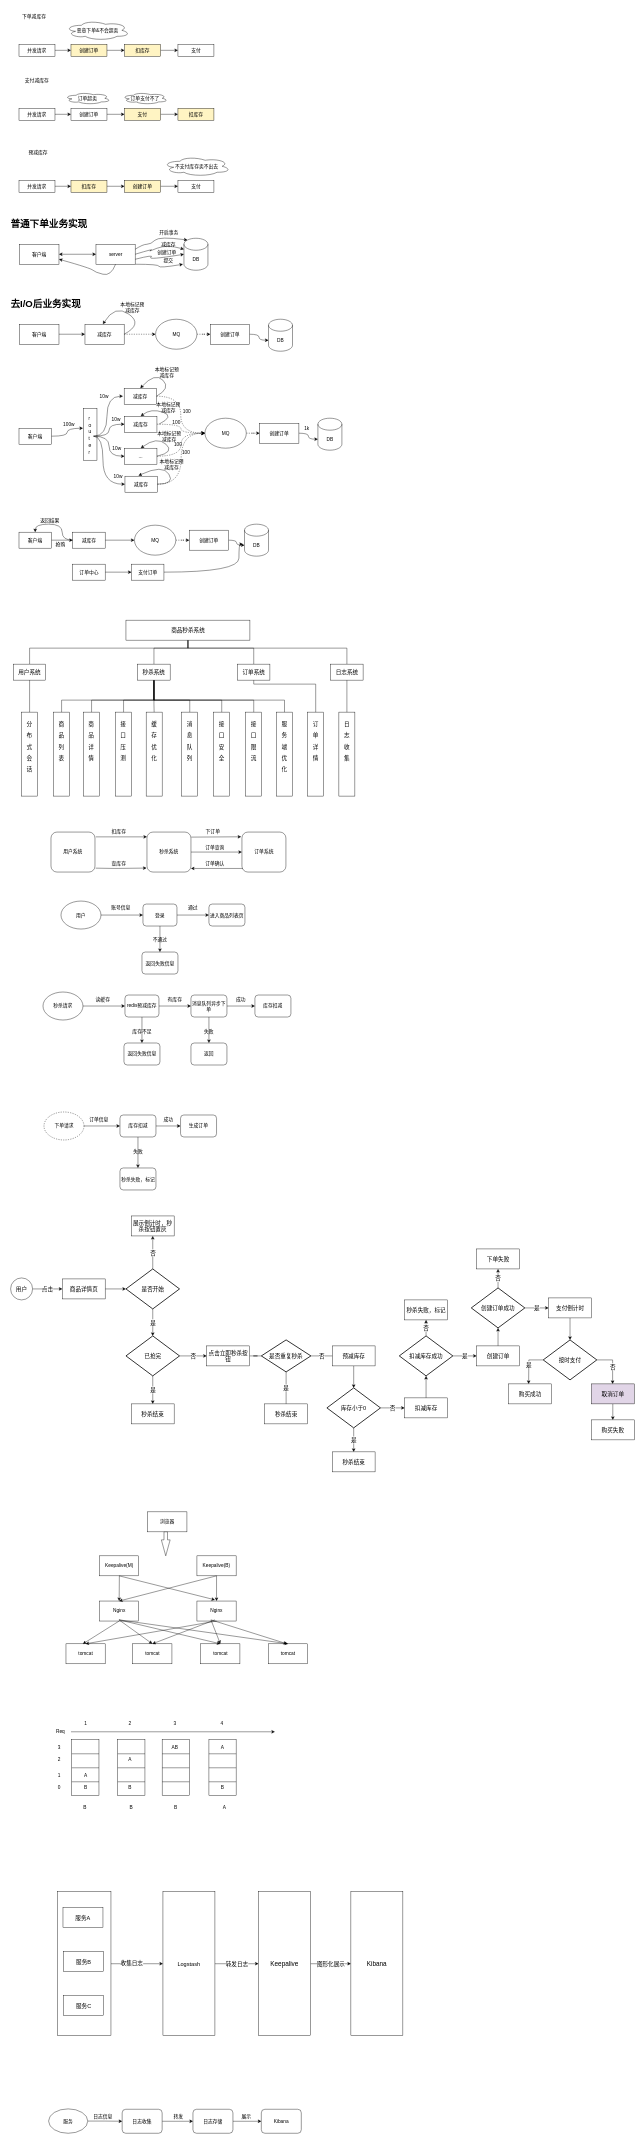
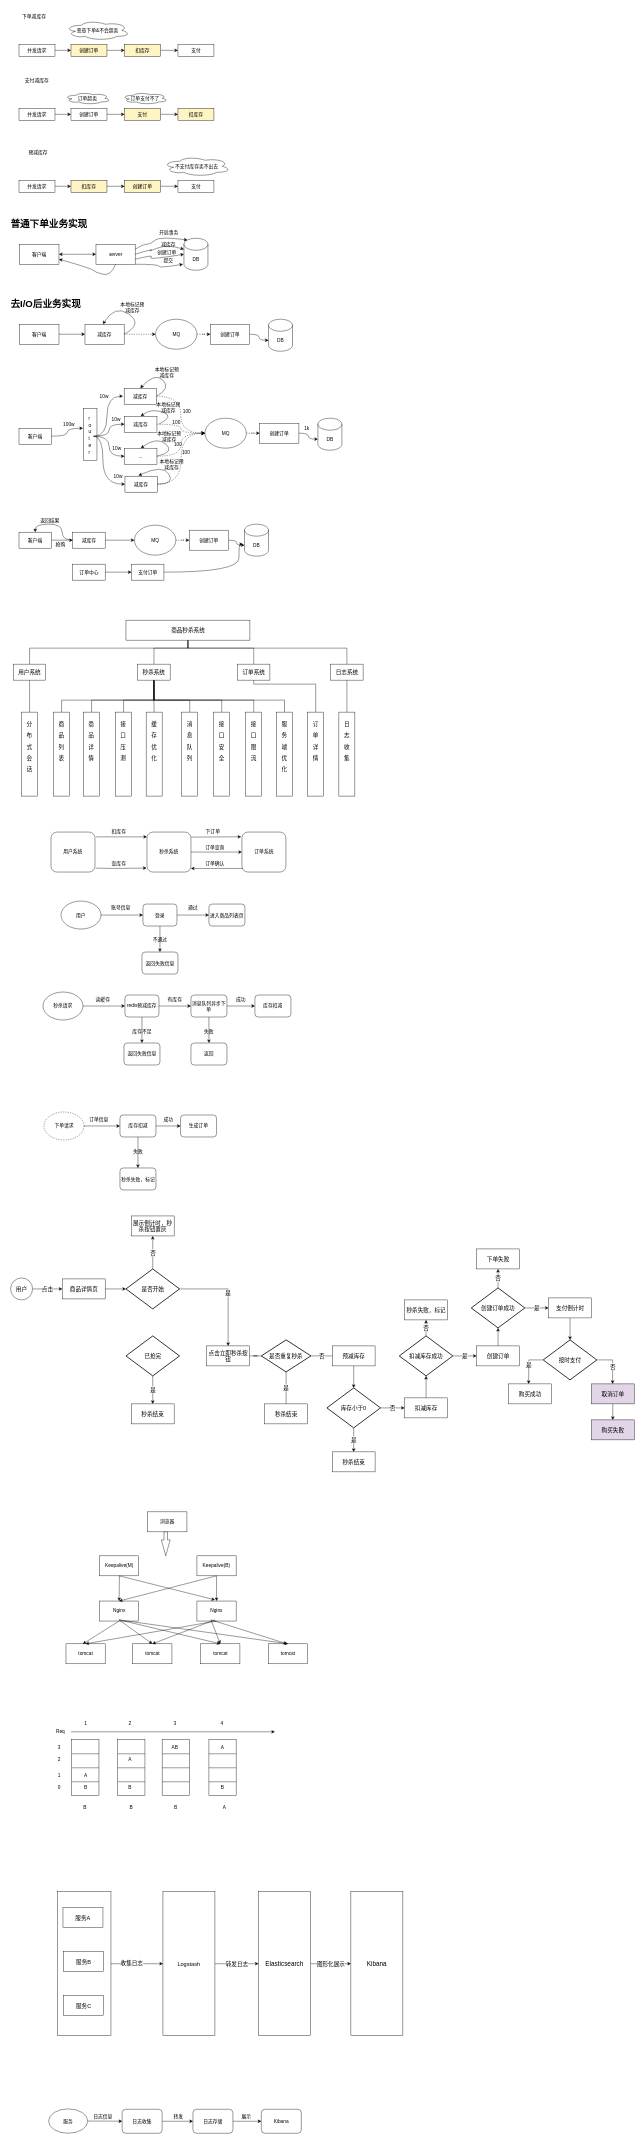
(153, 1326) -> (228, 1291)
(196, 1356) -> none
(613, 1430) -> (613, 1430)
(285, 1964) -> (285, 1964)
